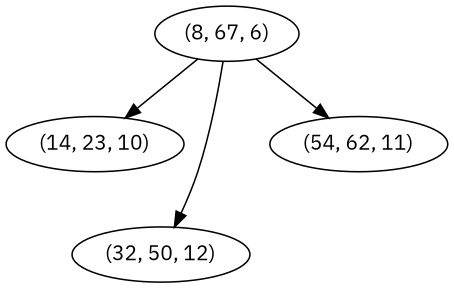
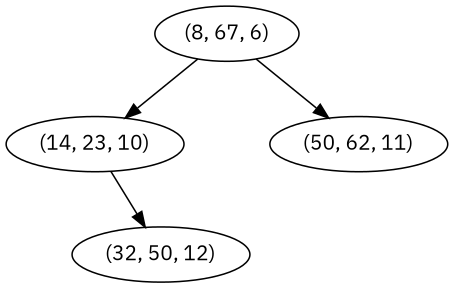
(207, 139) -> (124, 193)
(359, 144) -> (359, 144)
